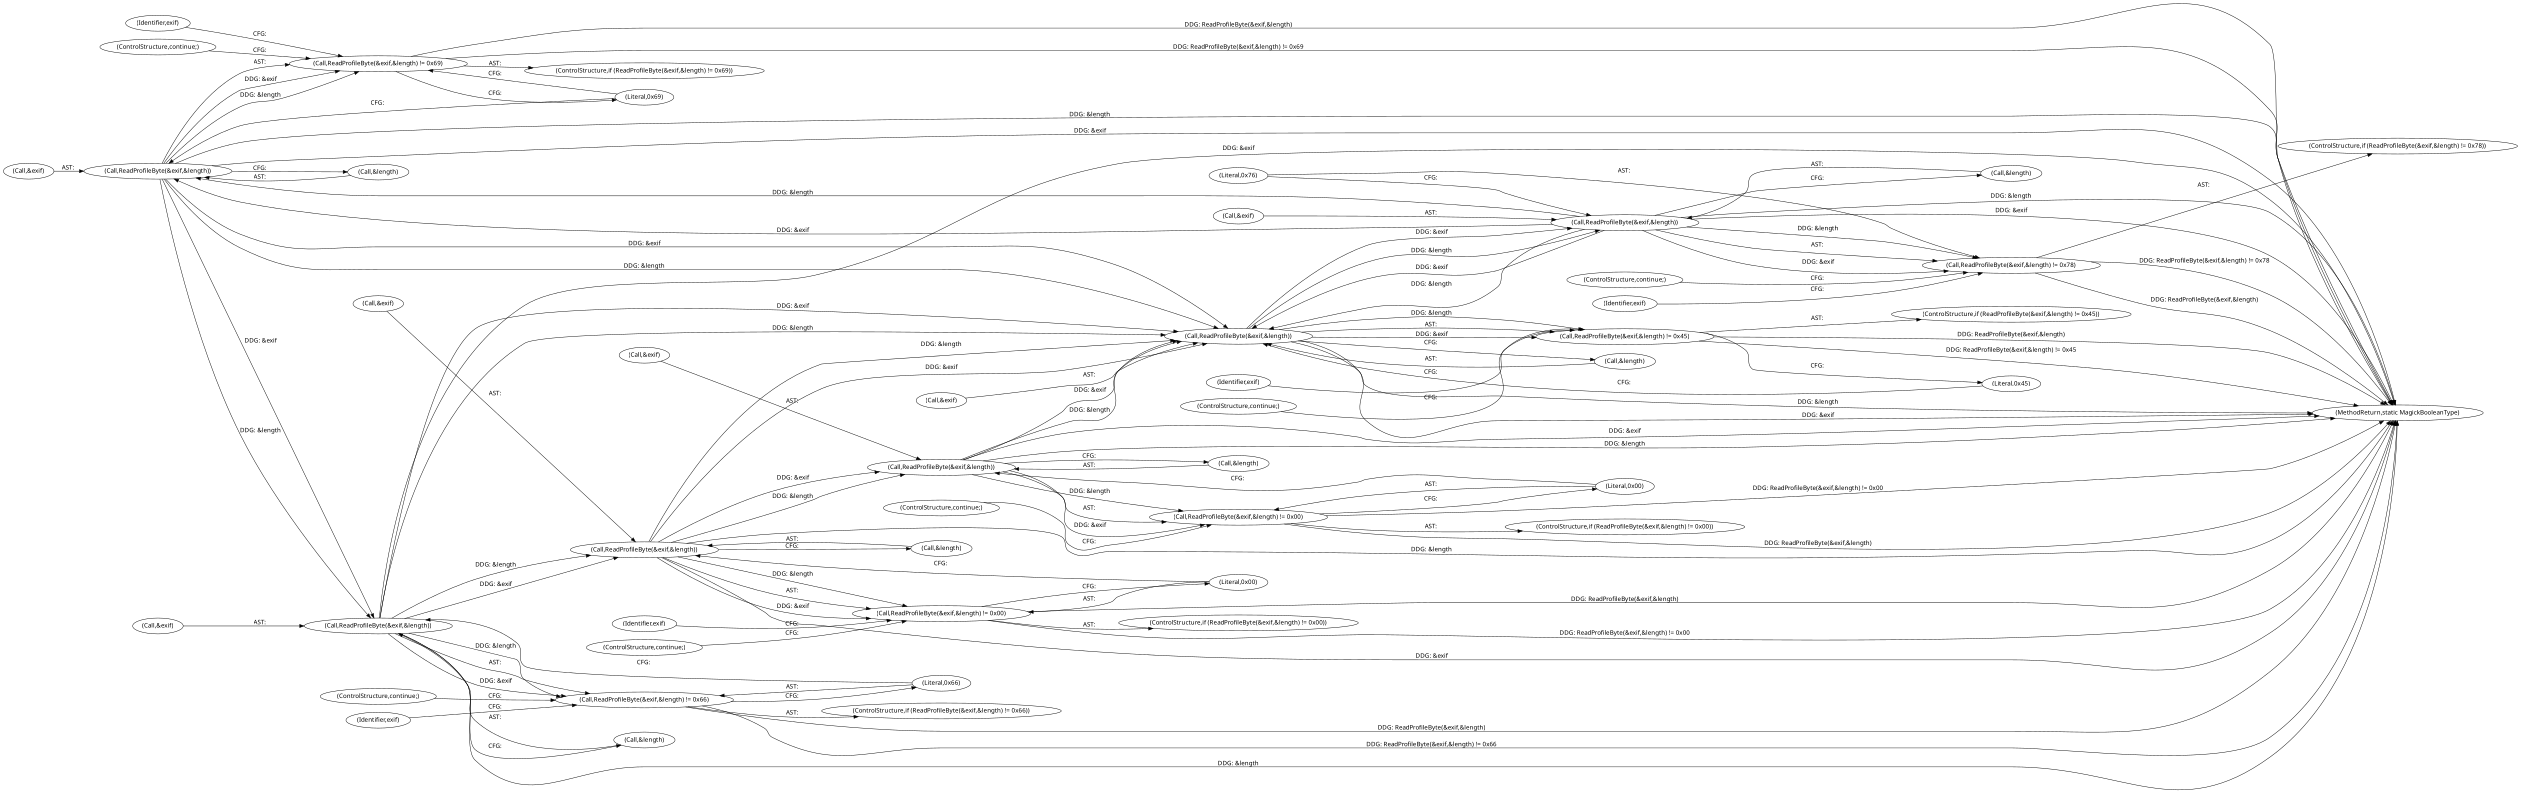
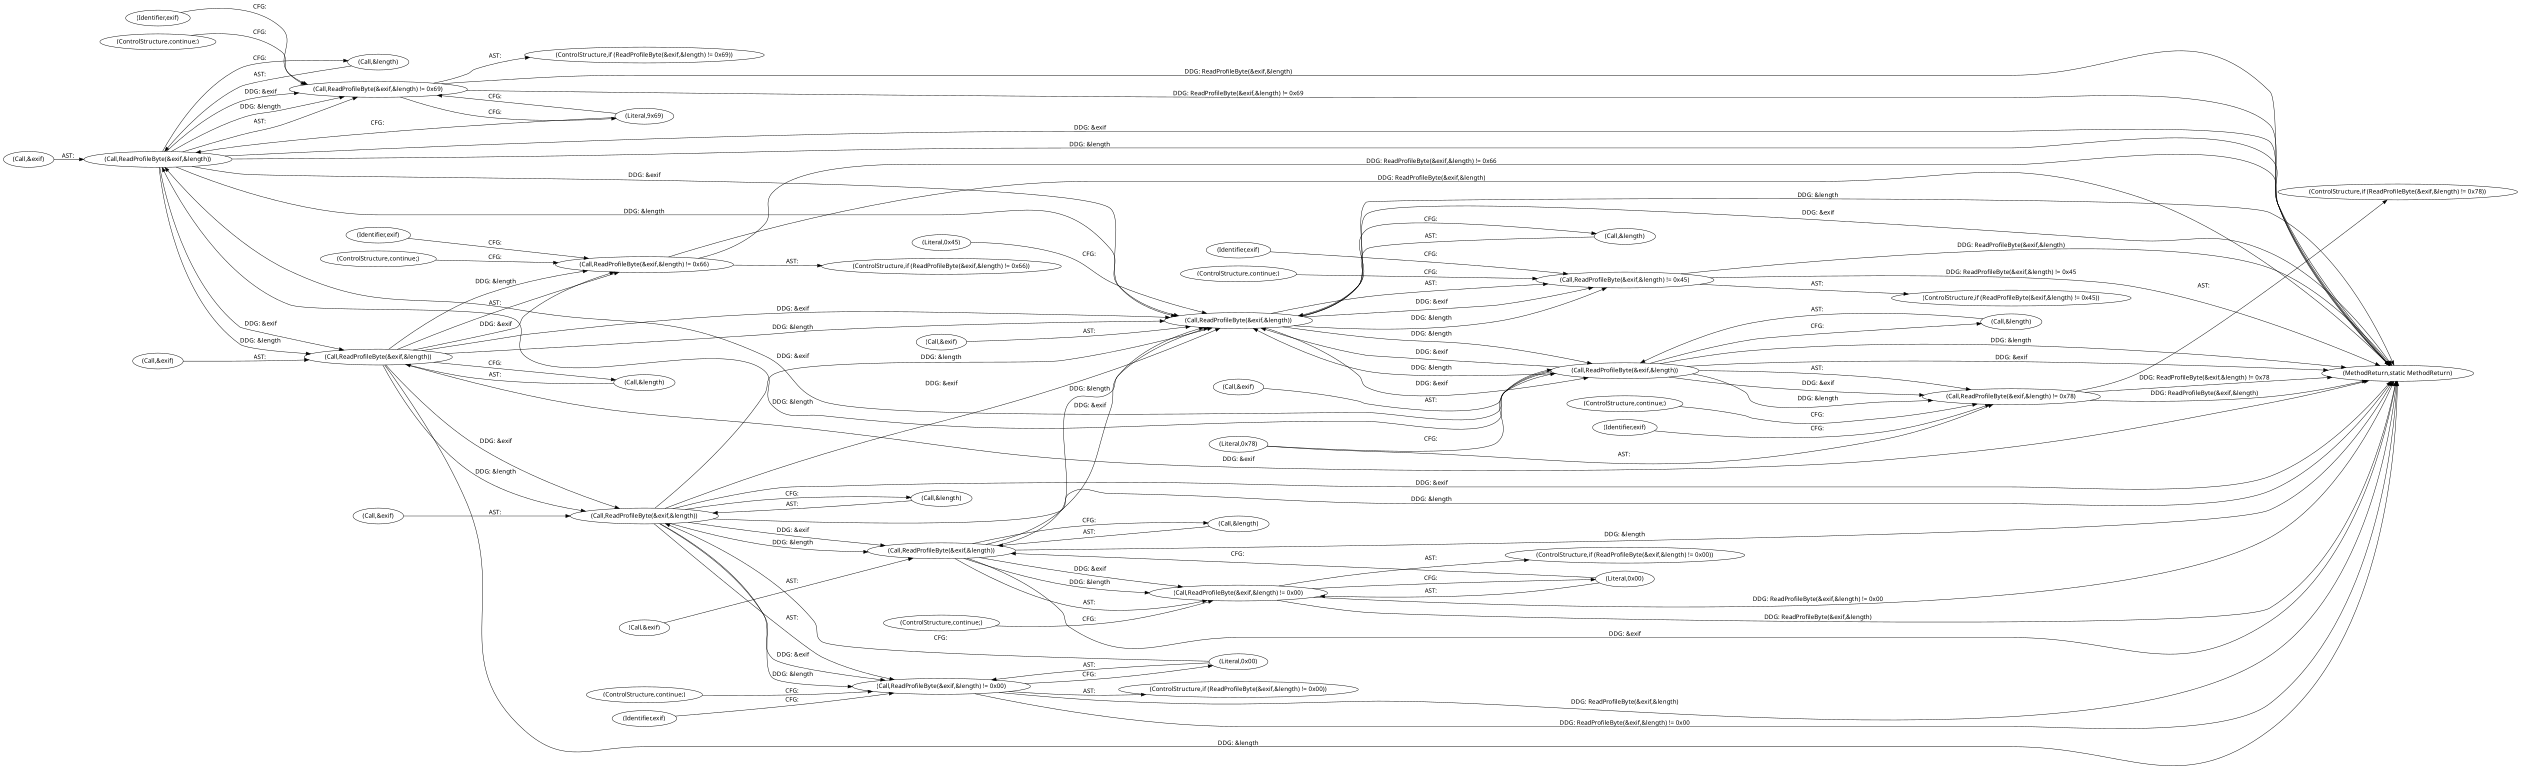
(644, 97) -> (644, 116)
(1239, 176) -> (1239, 444)
(1833, 376) -> none
(2398, 413) -> (2398, 373)
(941, 683) -> none
